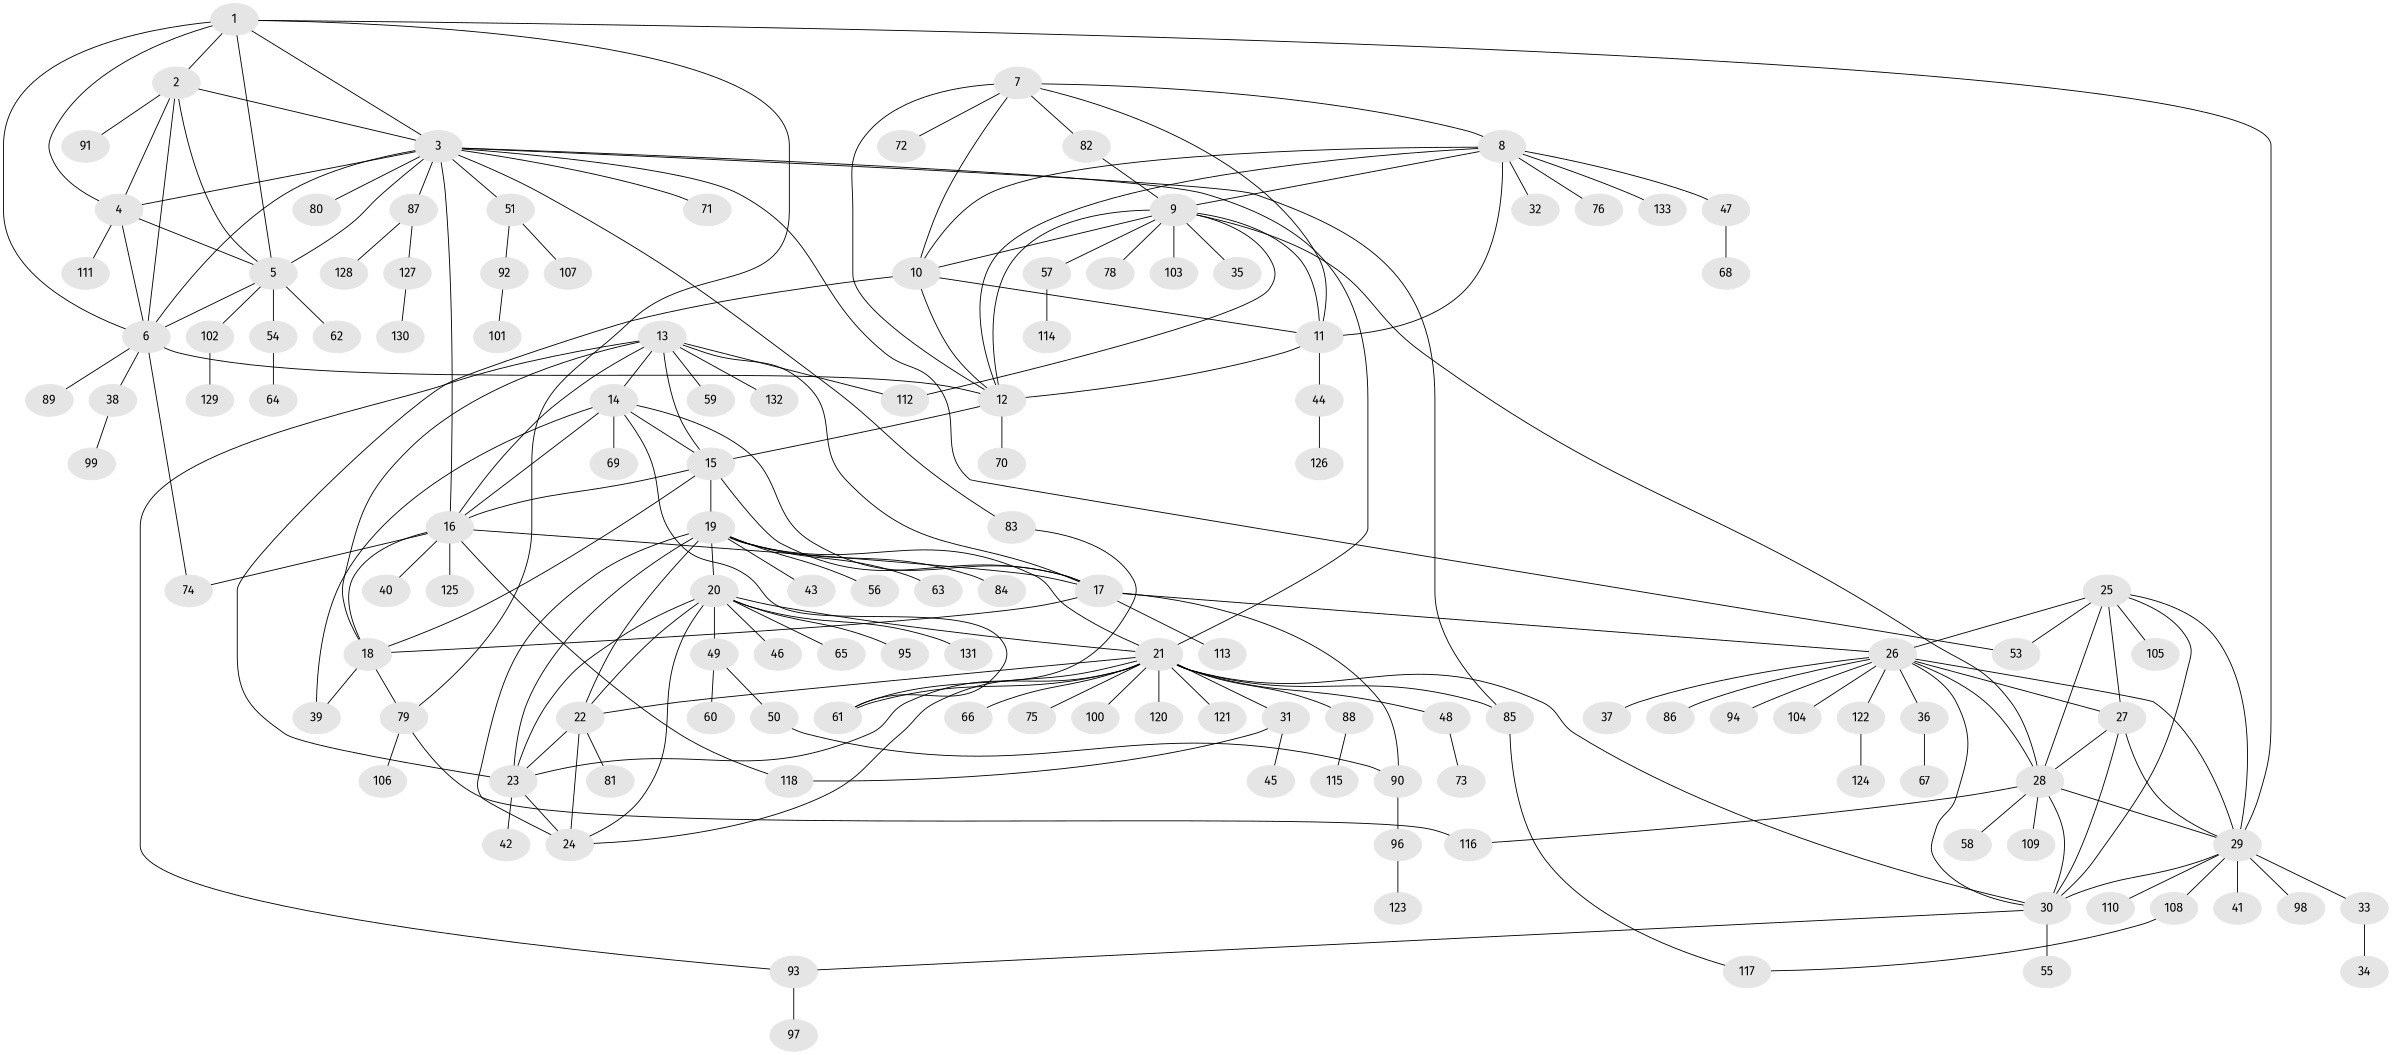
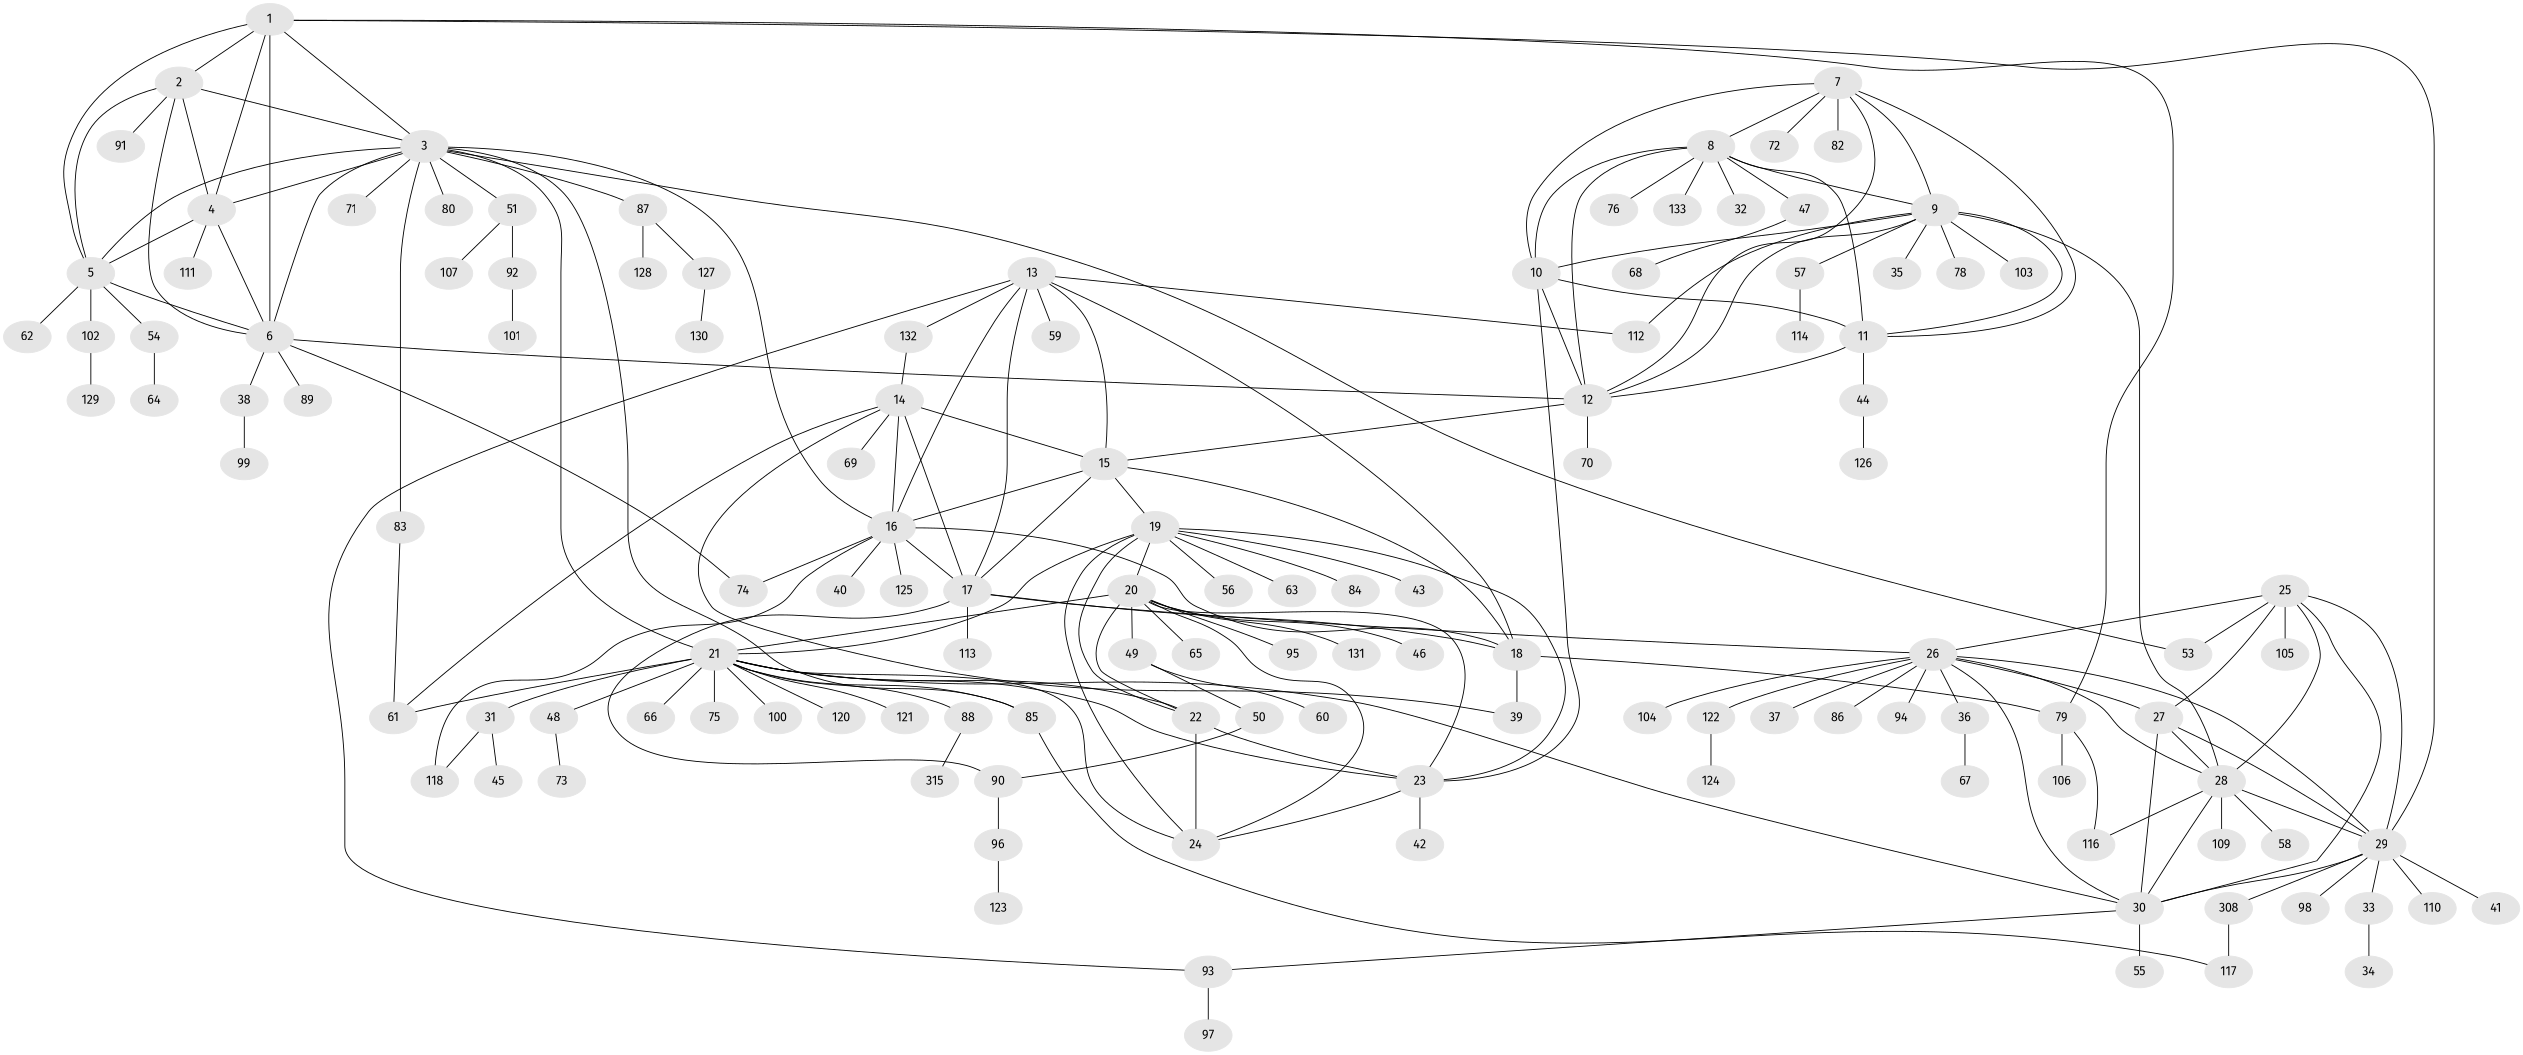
(1128, 176) -> (1903, 136)
(638, 369) -> (904, 368)
(610, 781) -> none
(1334, 781) -> (935, 781)
(2174, 908) -> (2229, 908)
